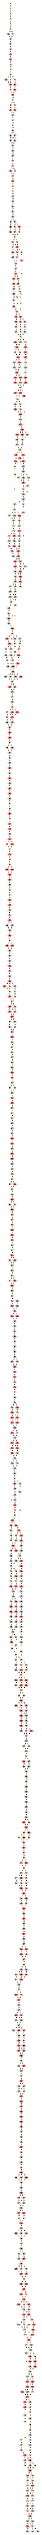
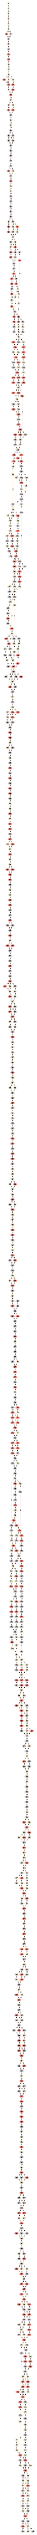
(27, 2327) -> (20, 2332)
